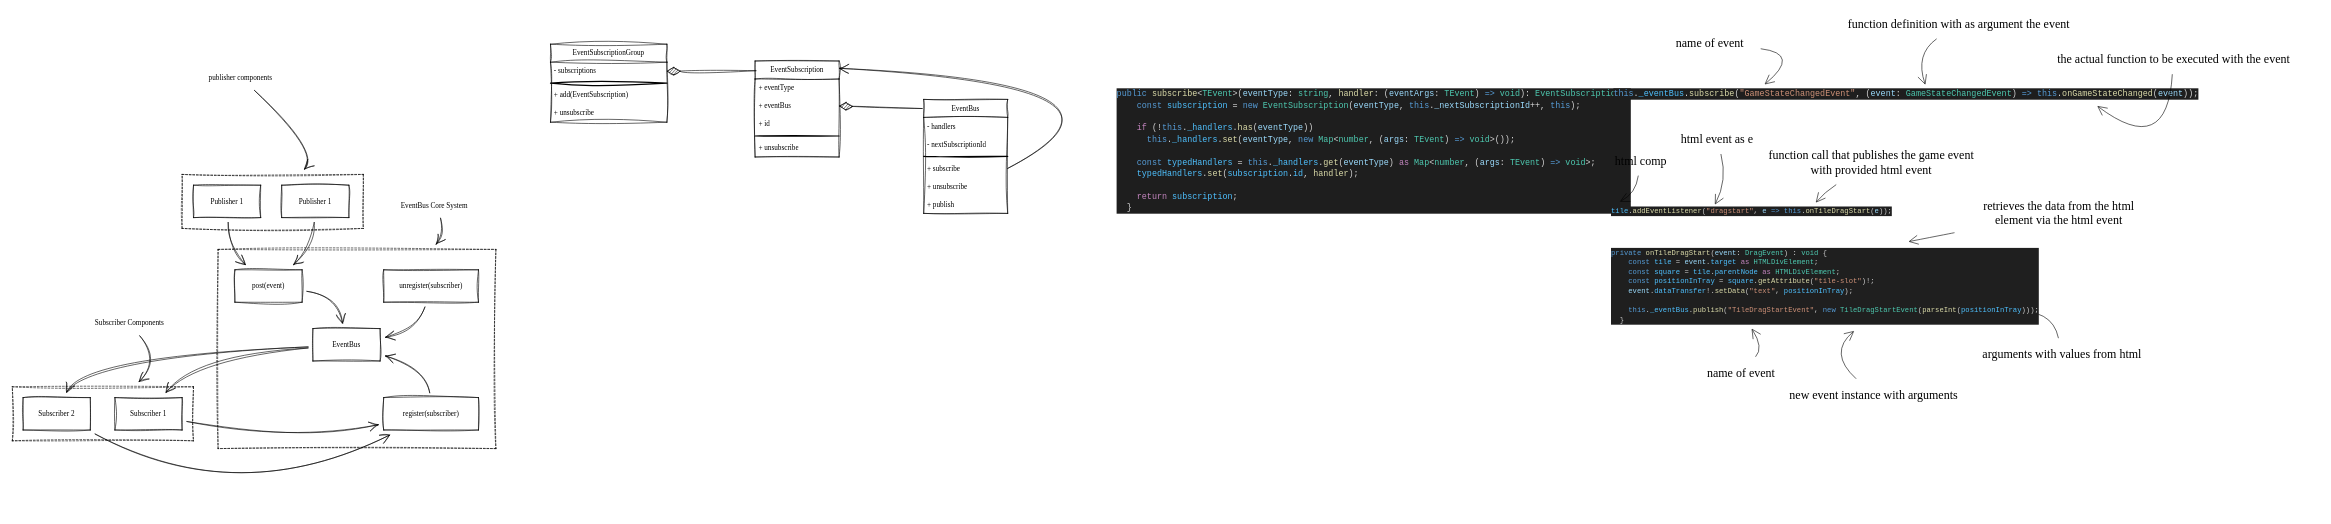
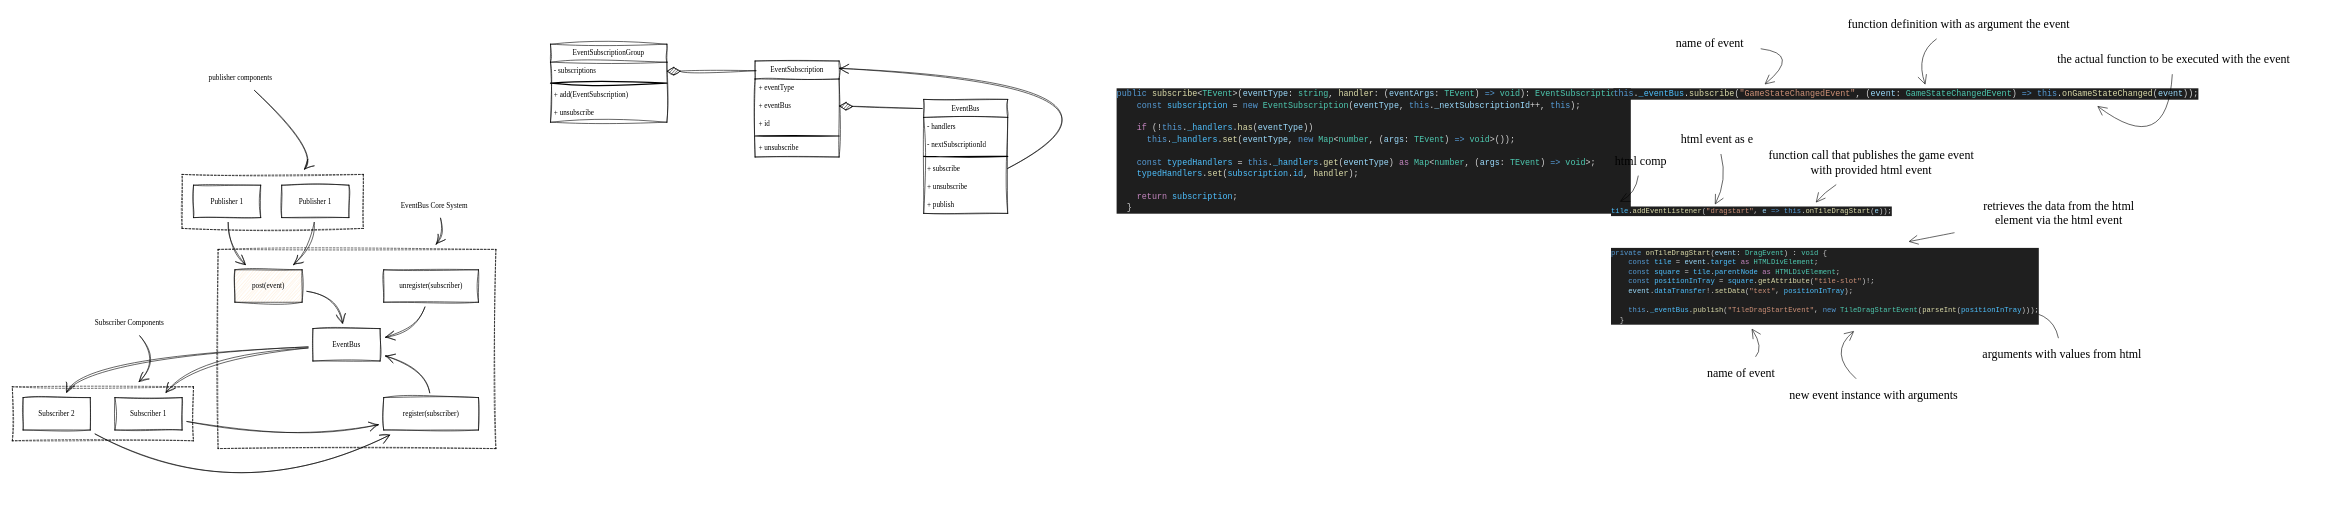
(269, 286) -> (269, 286)
